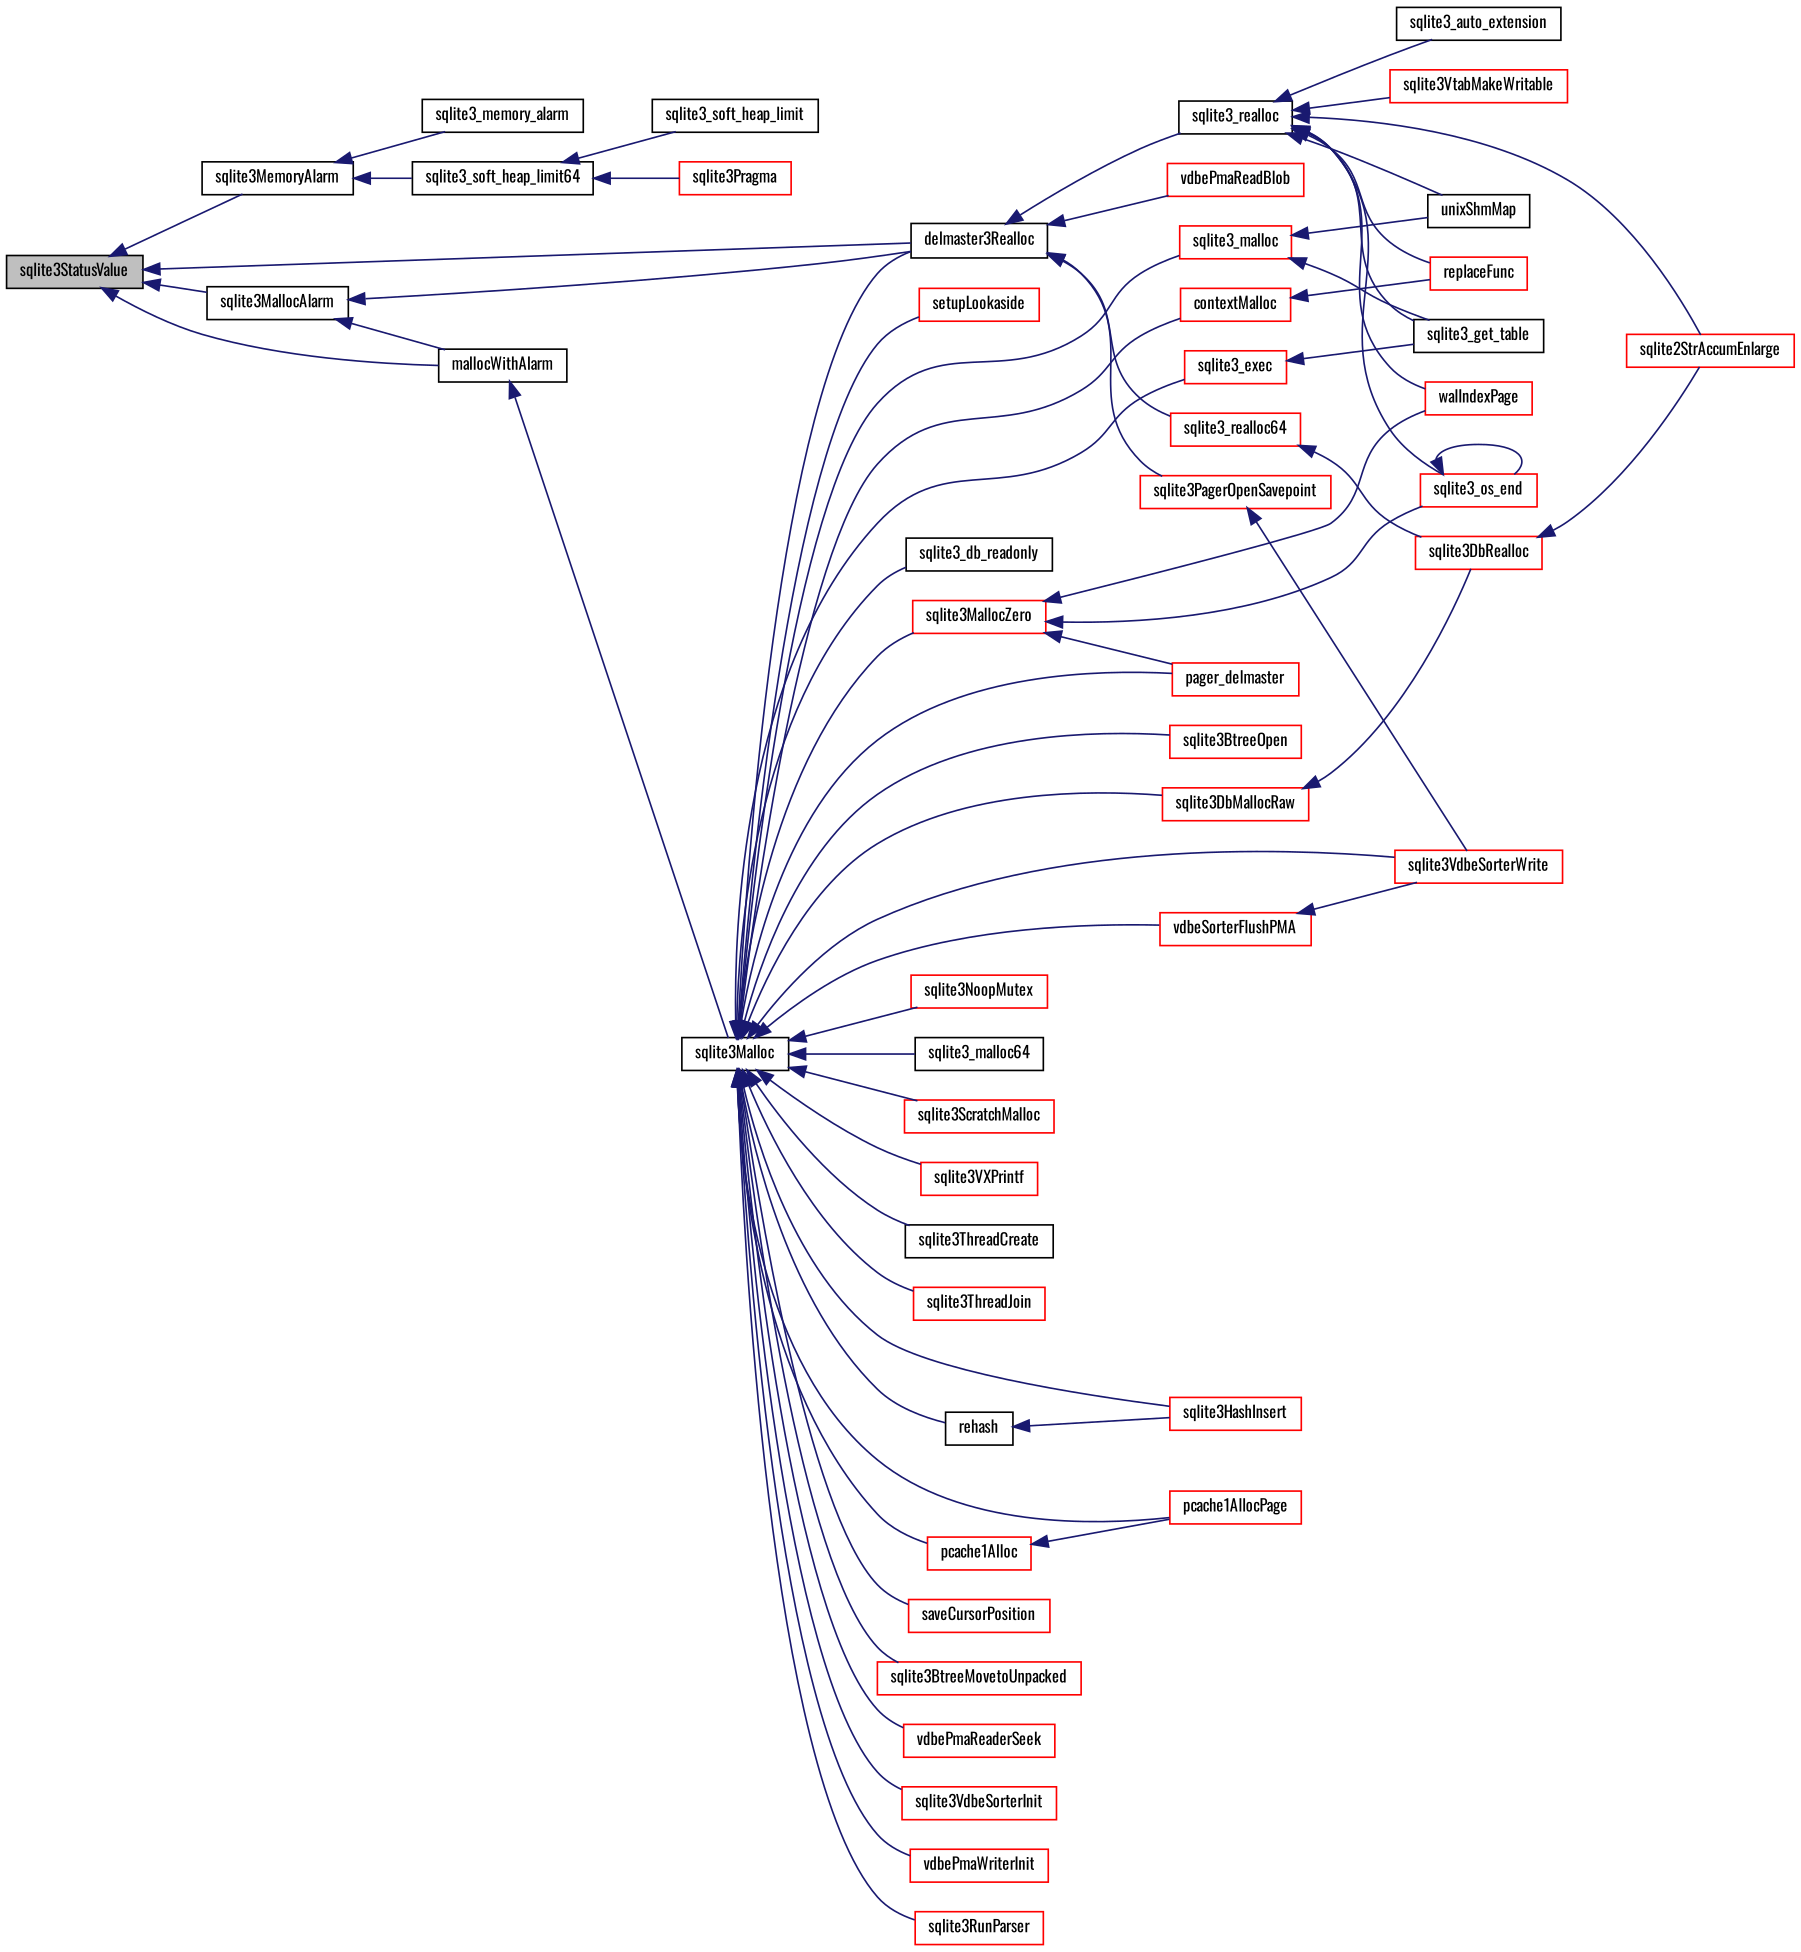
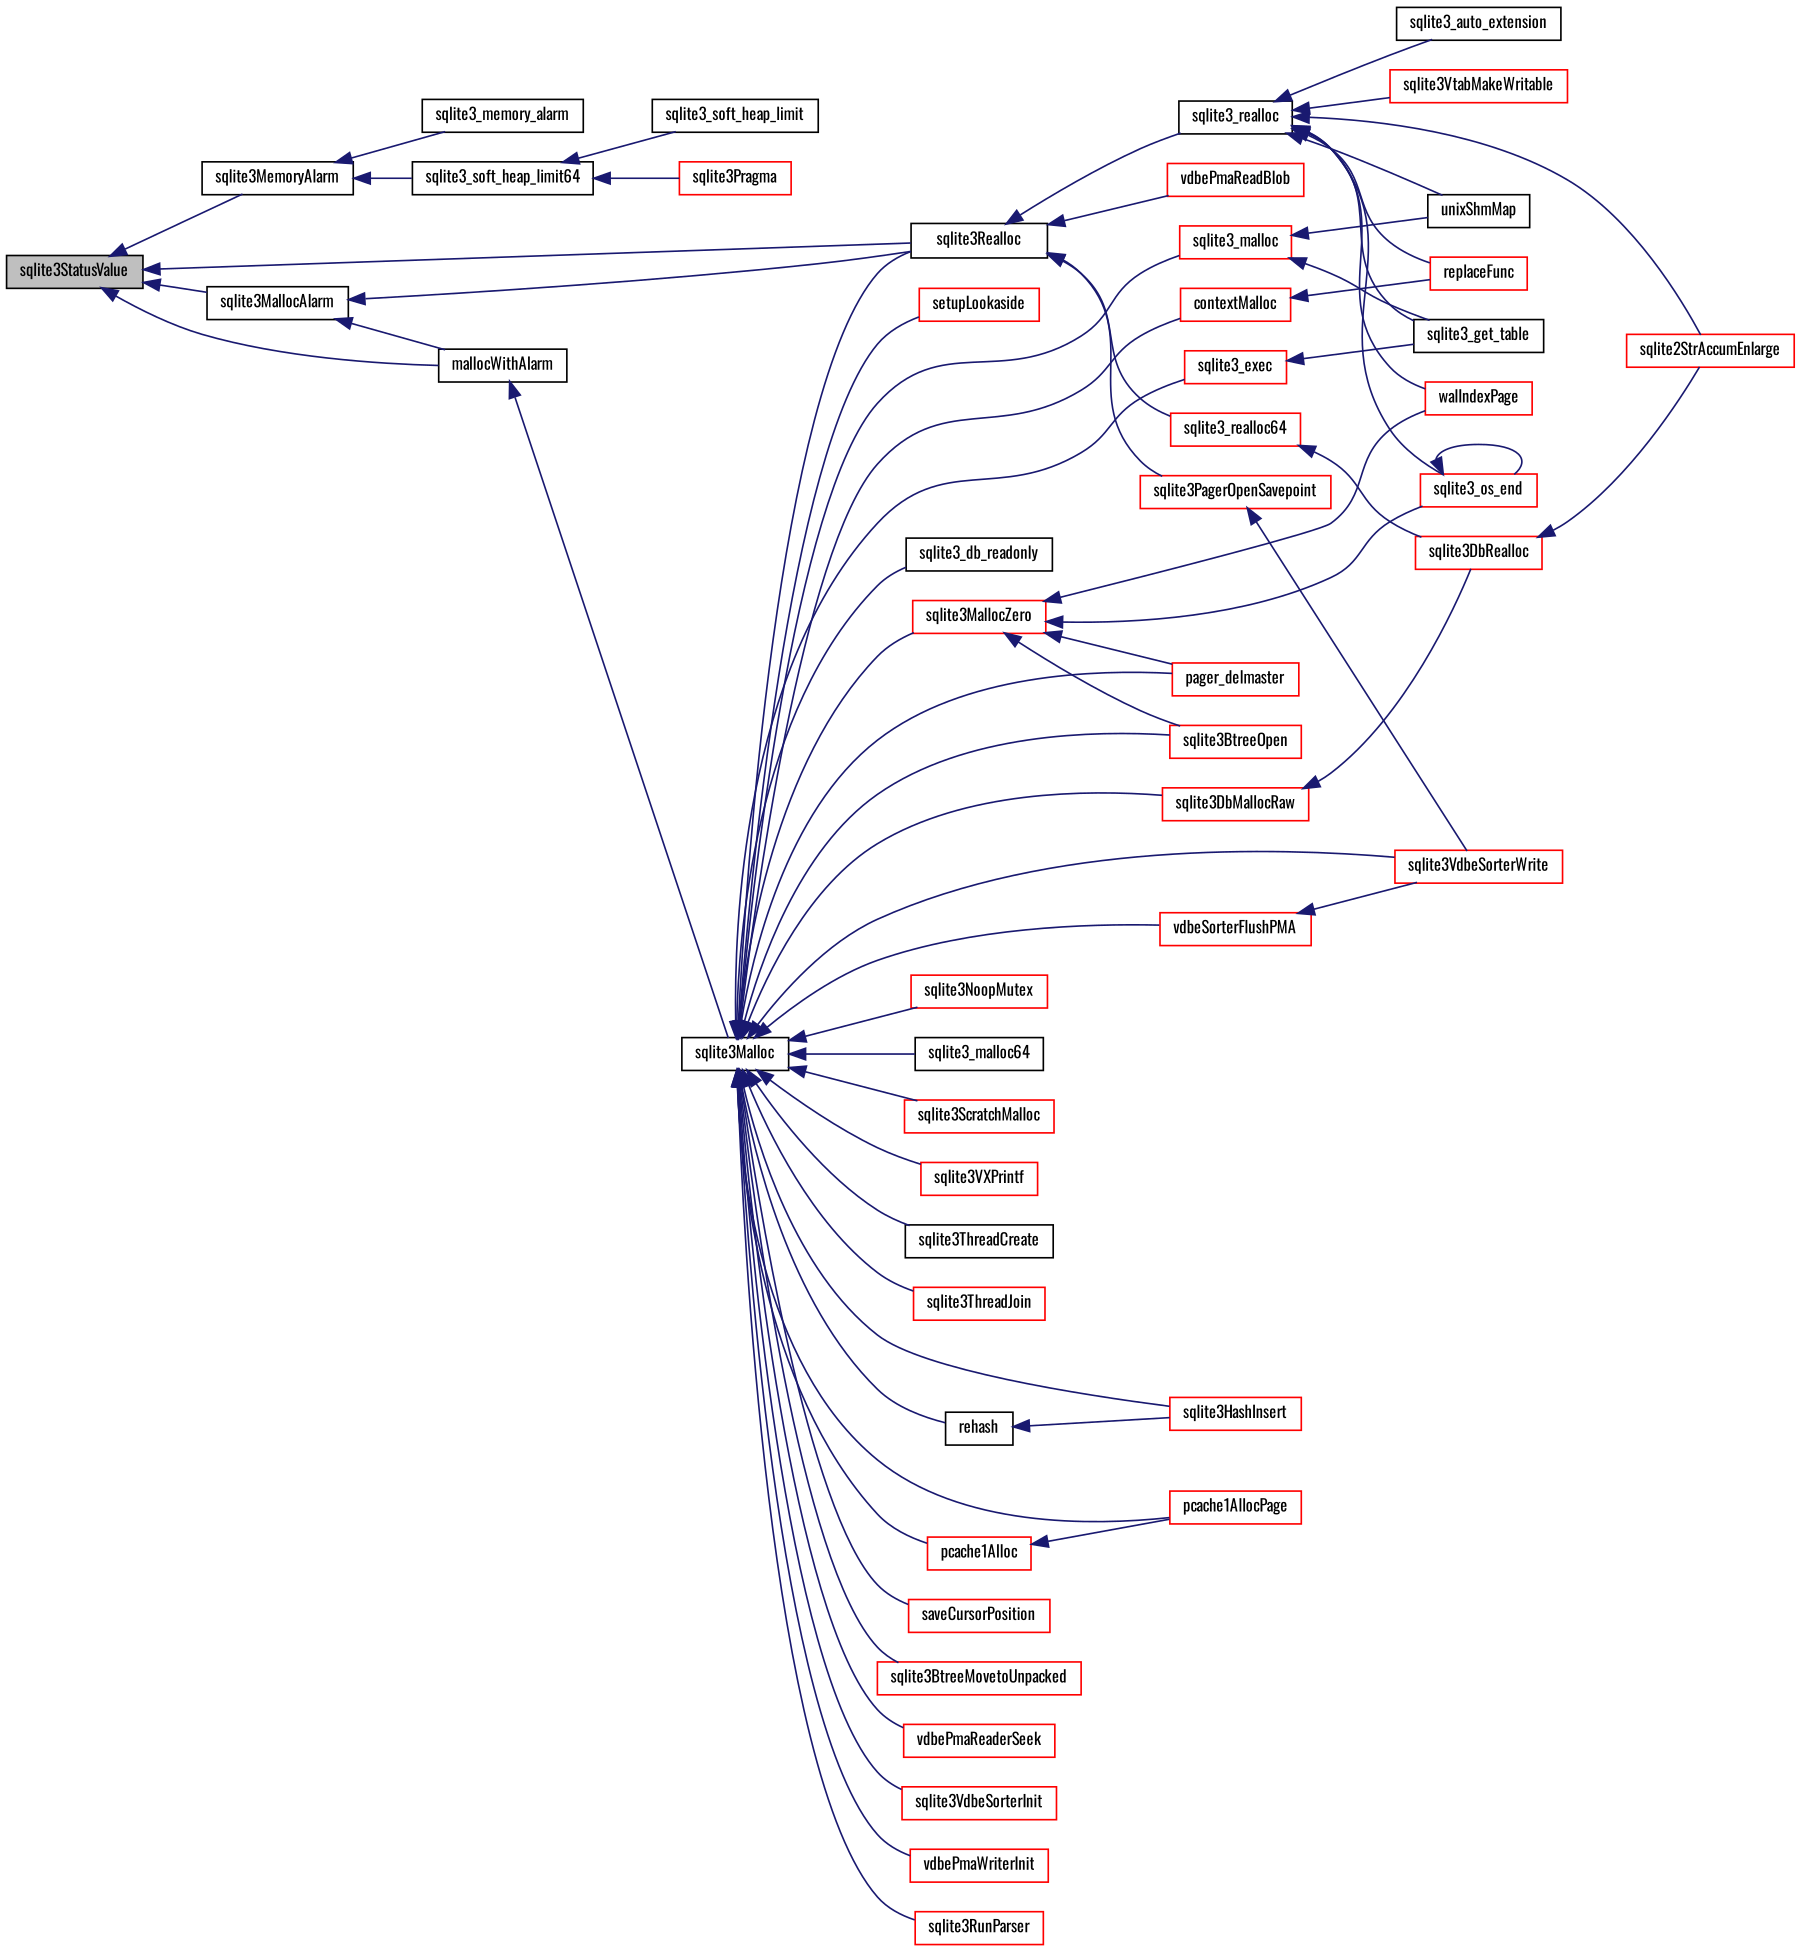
(979, 241) -> (979, 241)
none -> (1097, 689)
